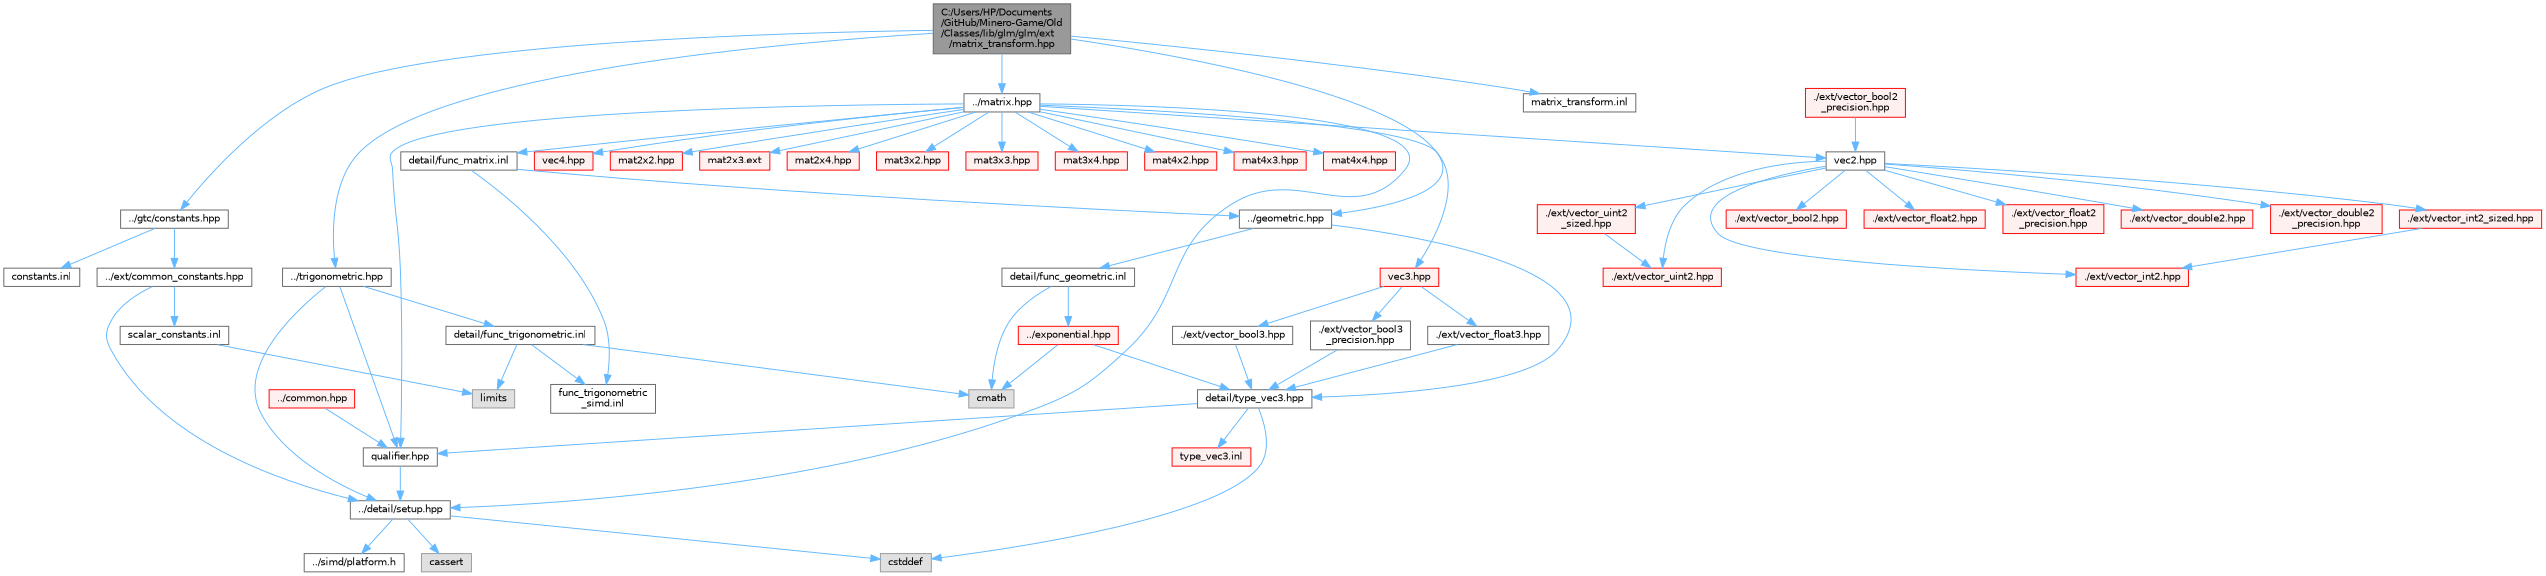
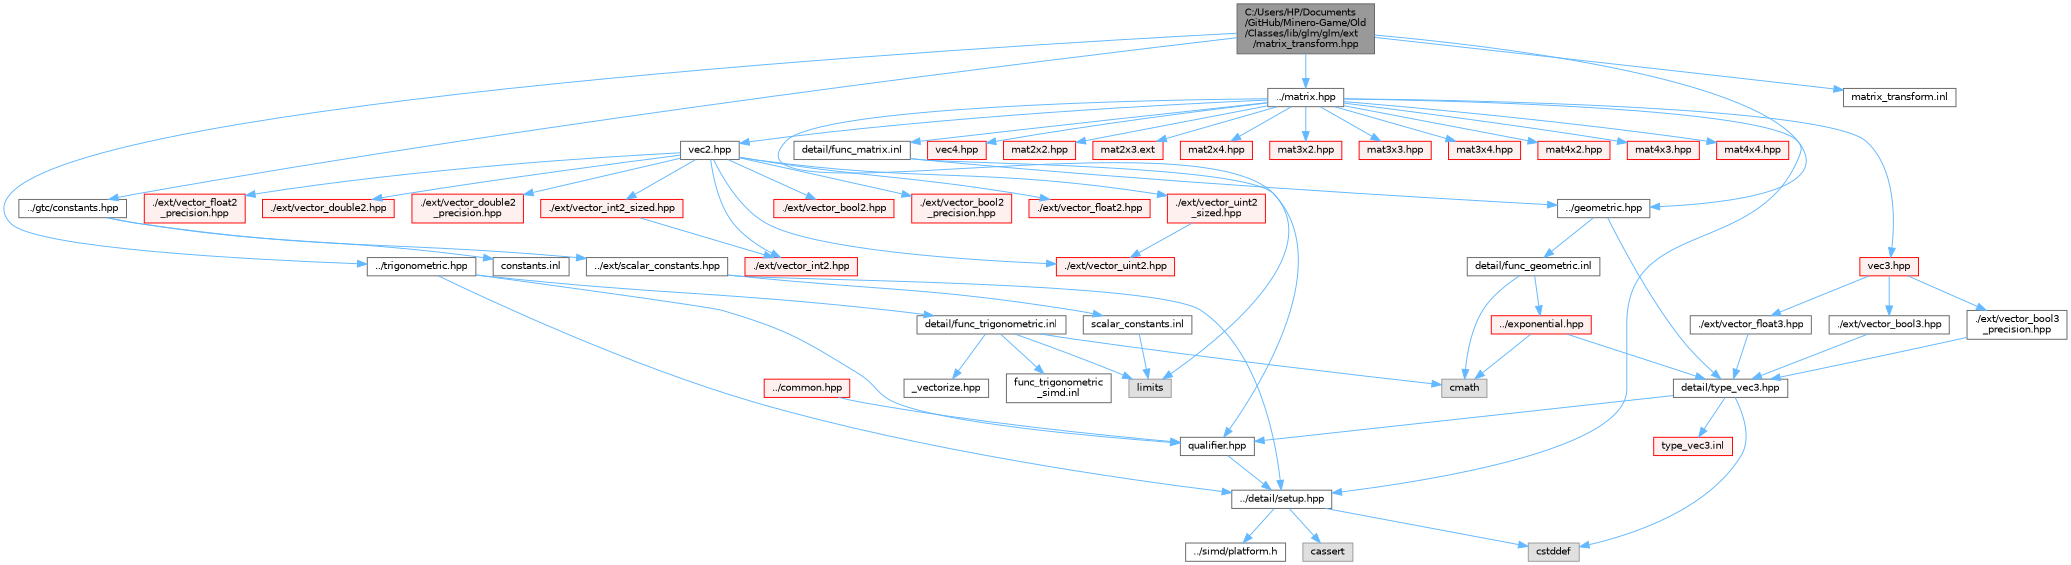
(1855, 130) -> (833, 178)
(565, 257) -> (1209, 177)
(174, 277) -> (657, 267)
none -> (946, 388)
